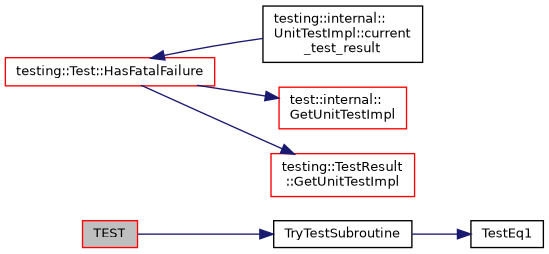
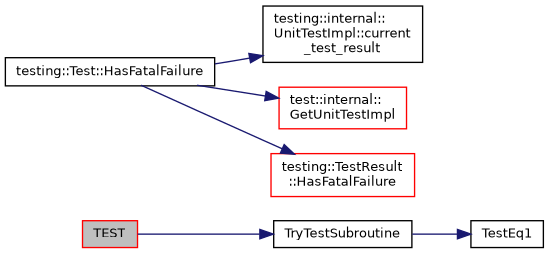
(213, 46) -> (232, 61)
(110, 72) -> (110, 72)
(343, 175) -> (343, 175)
